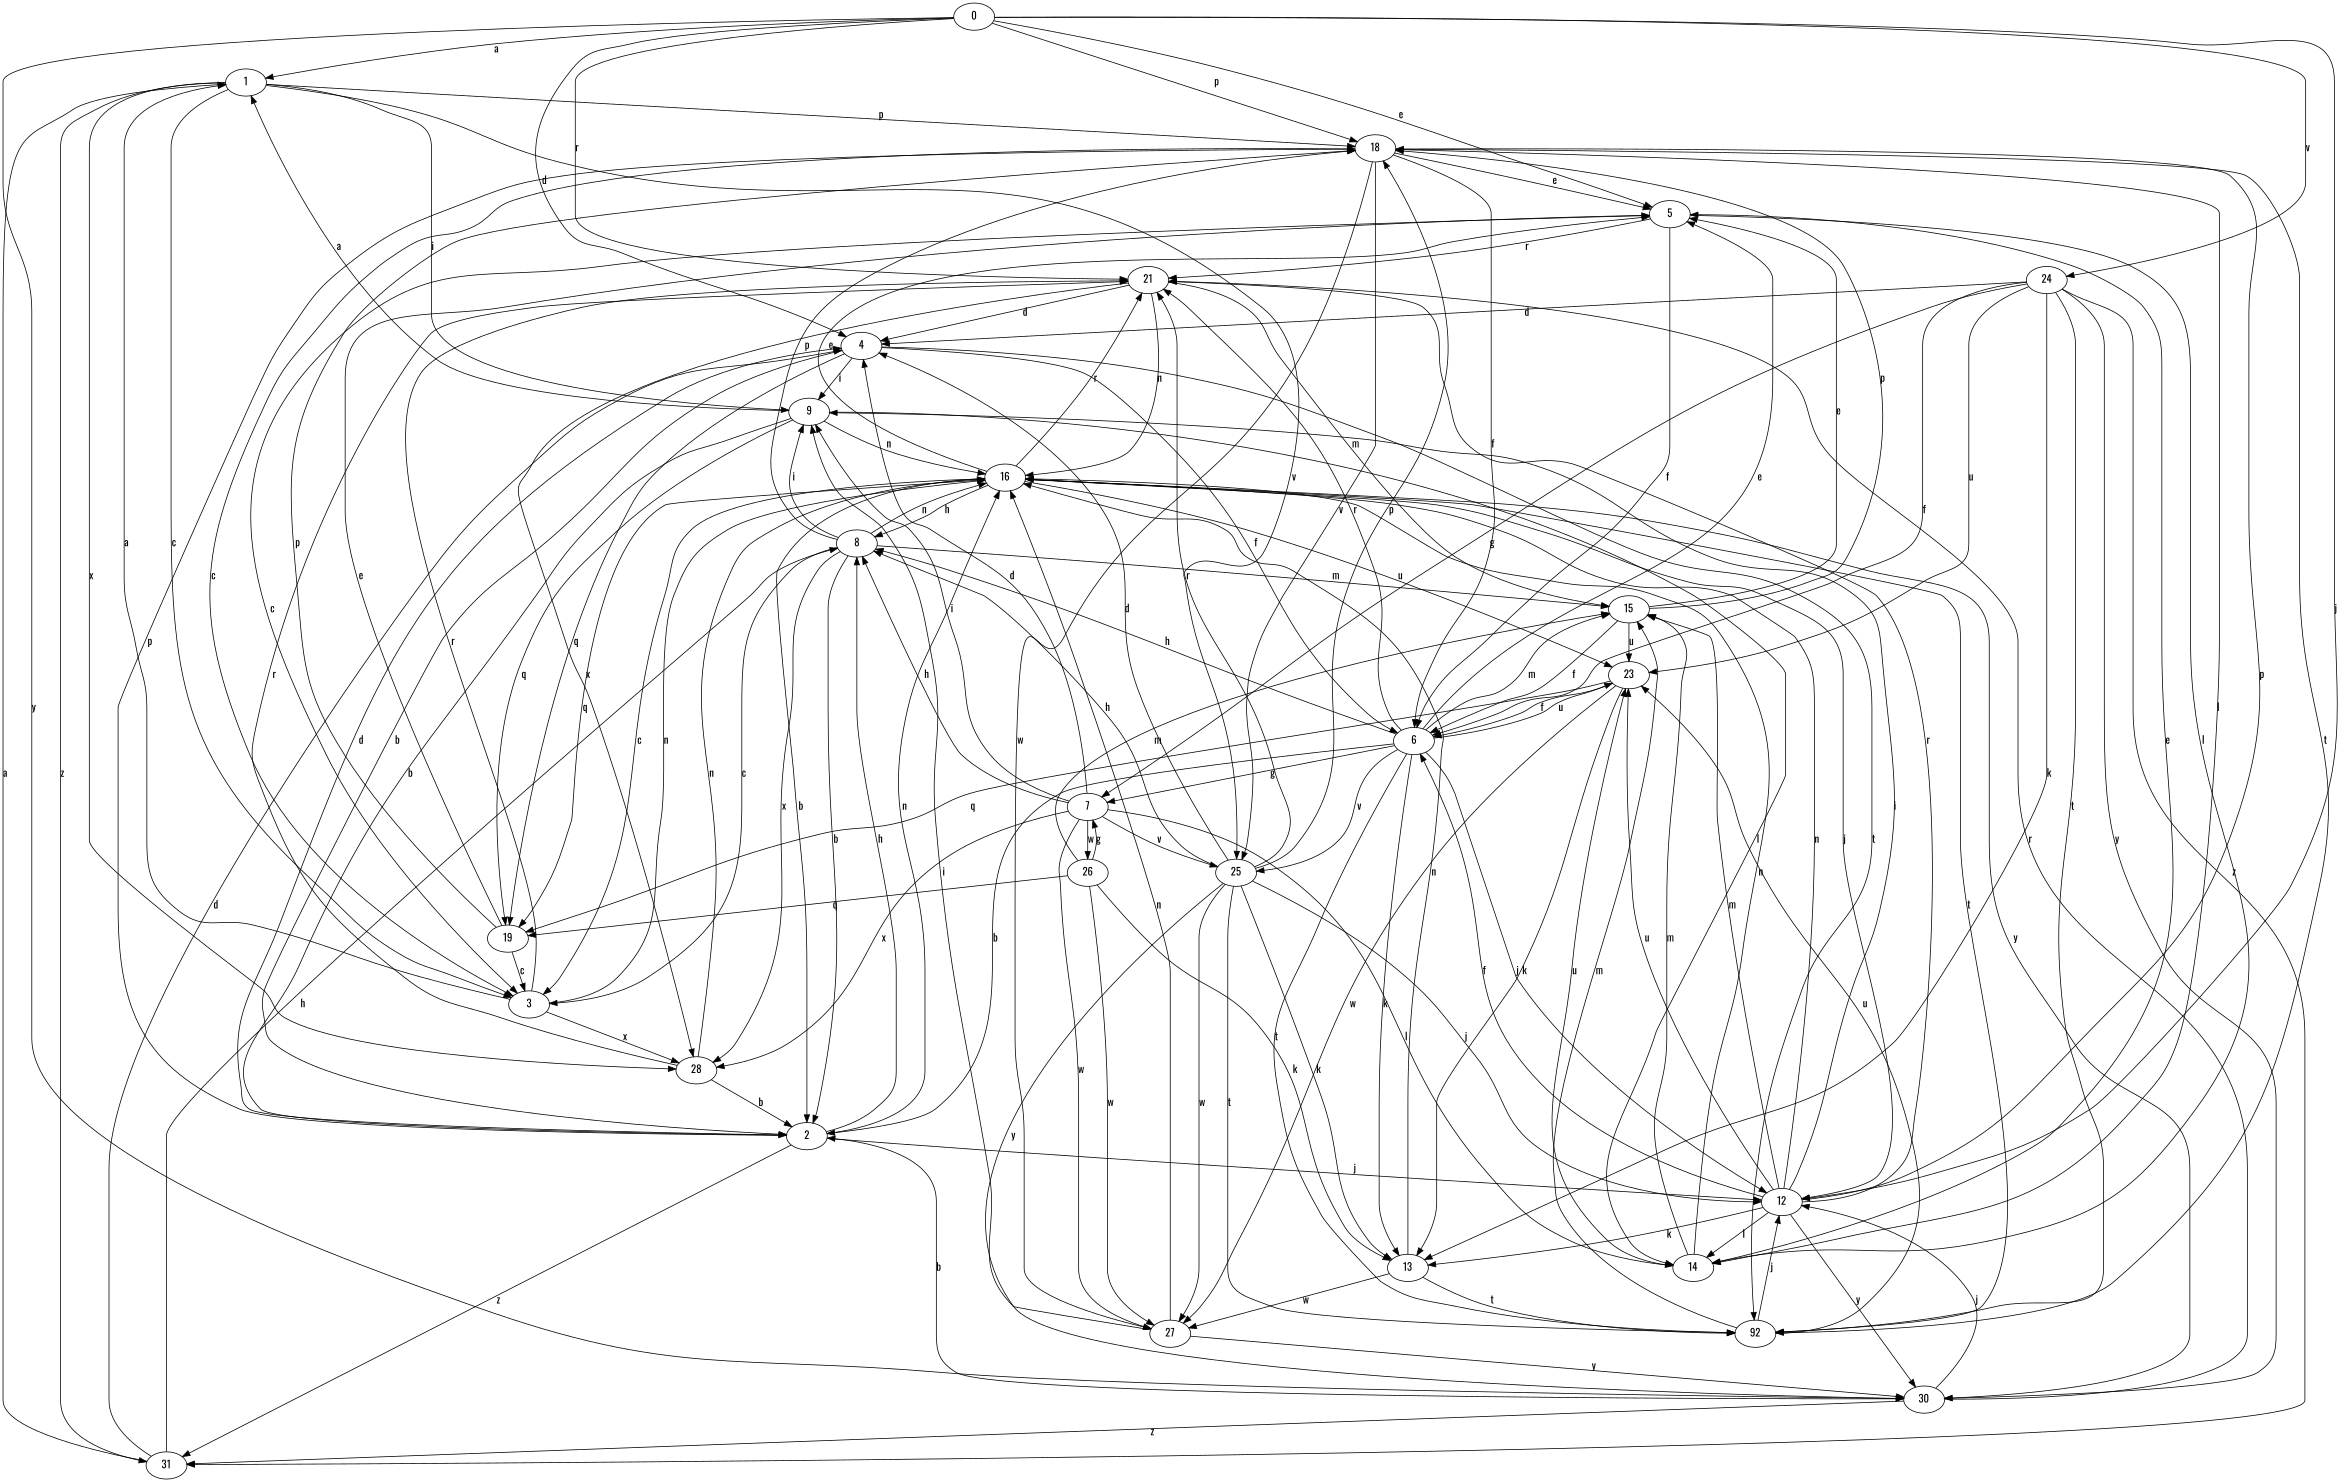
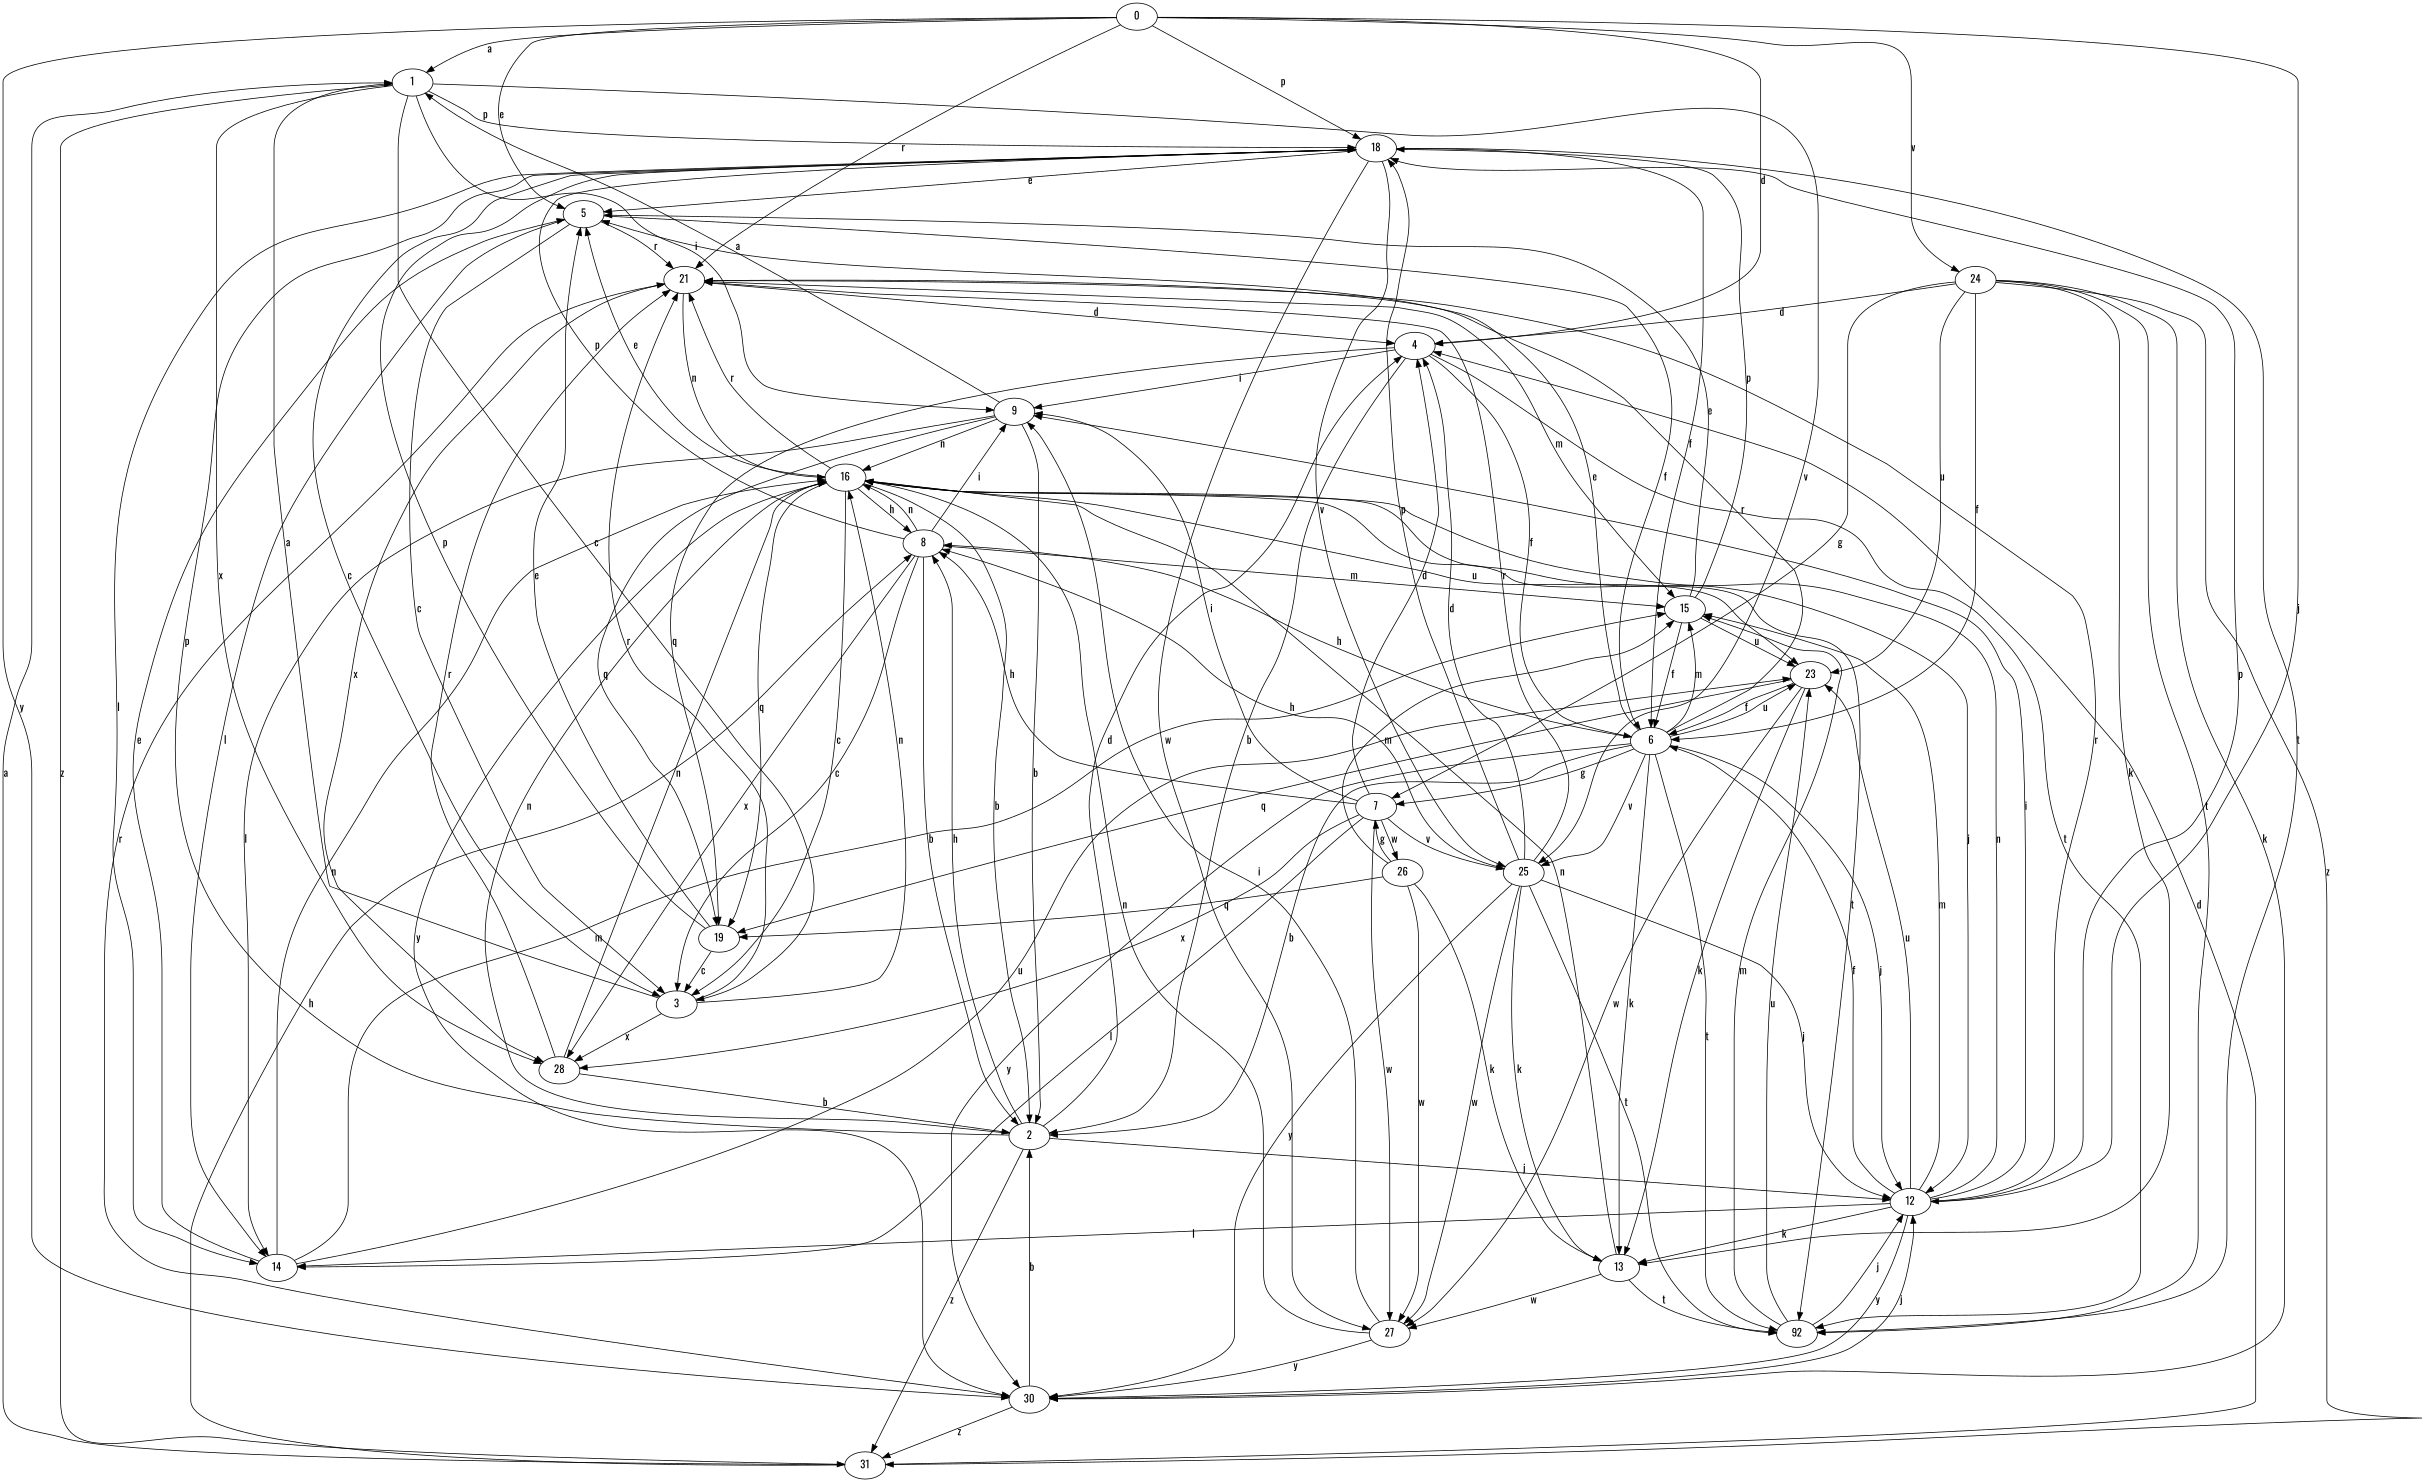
(2117, 840) -> (2265, 840)
none -> (1141, 932)
